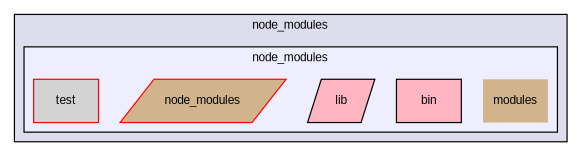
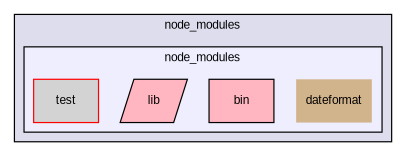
(203, 101) -> none
(515, 101) -> (334, 101)
